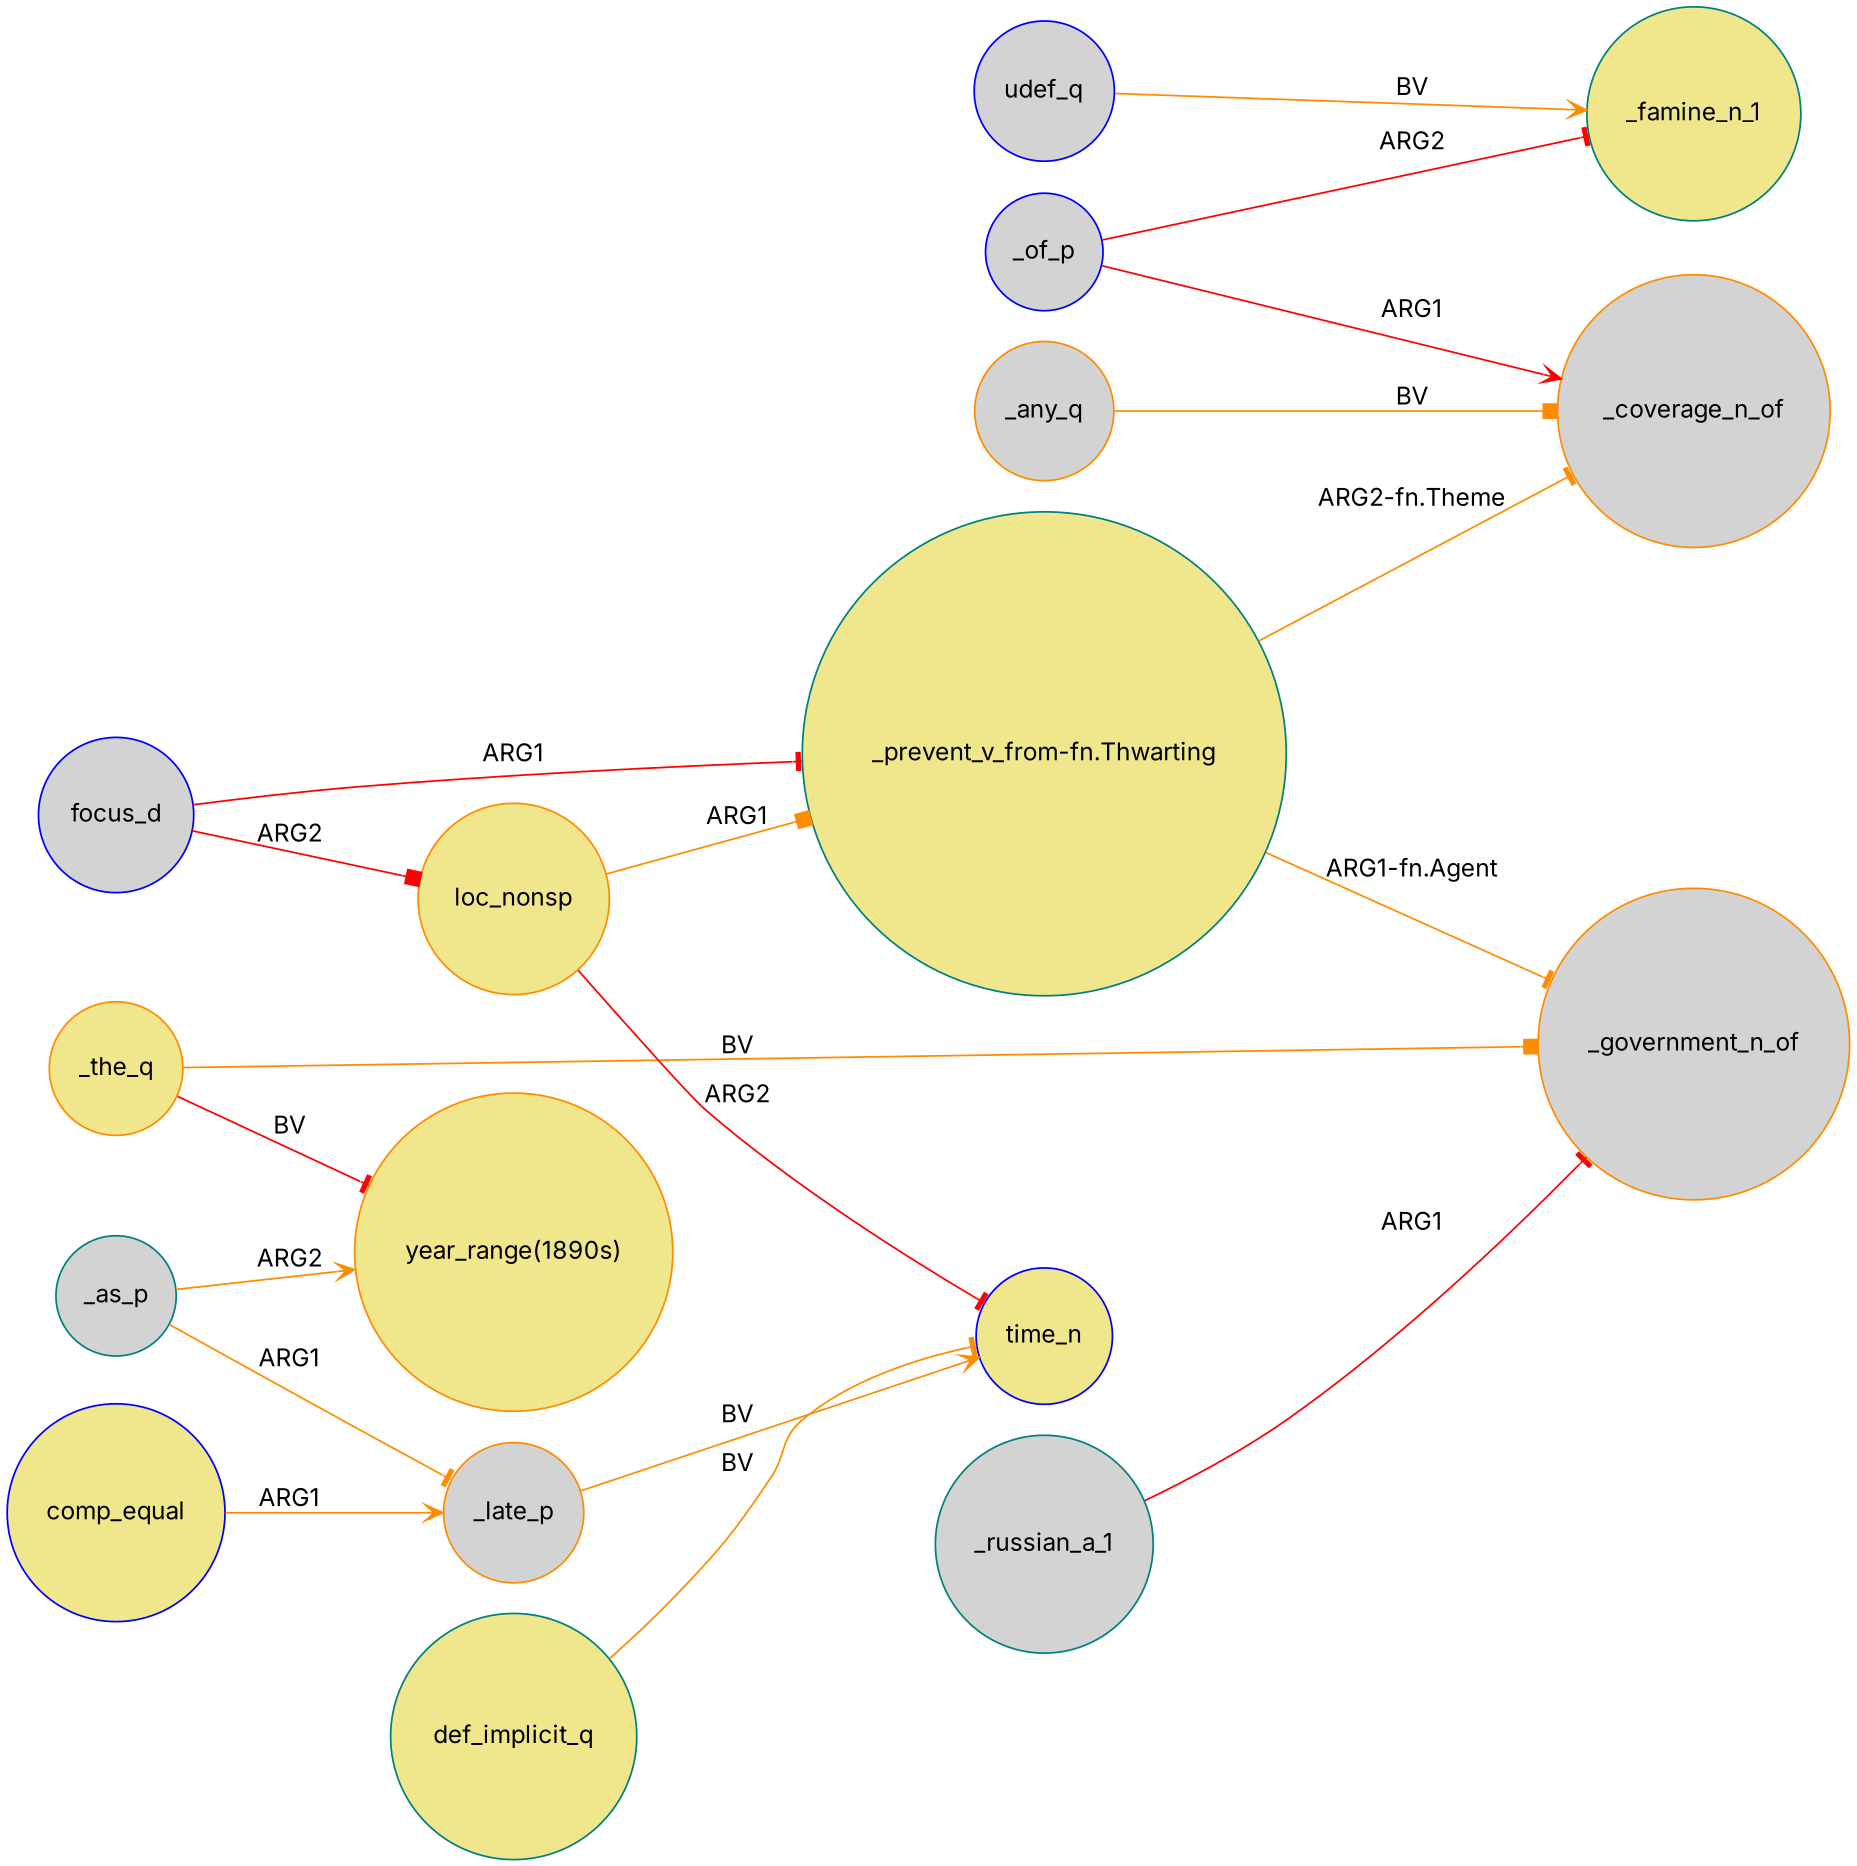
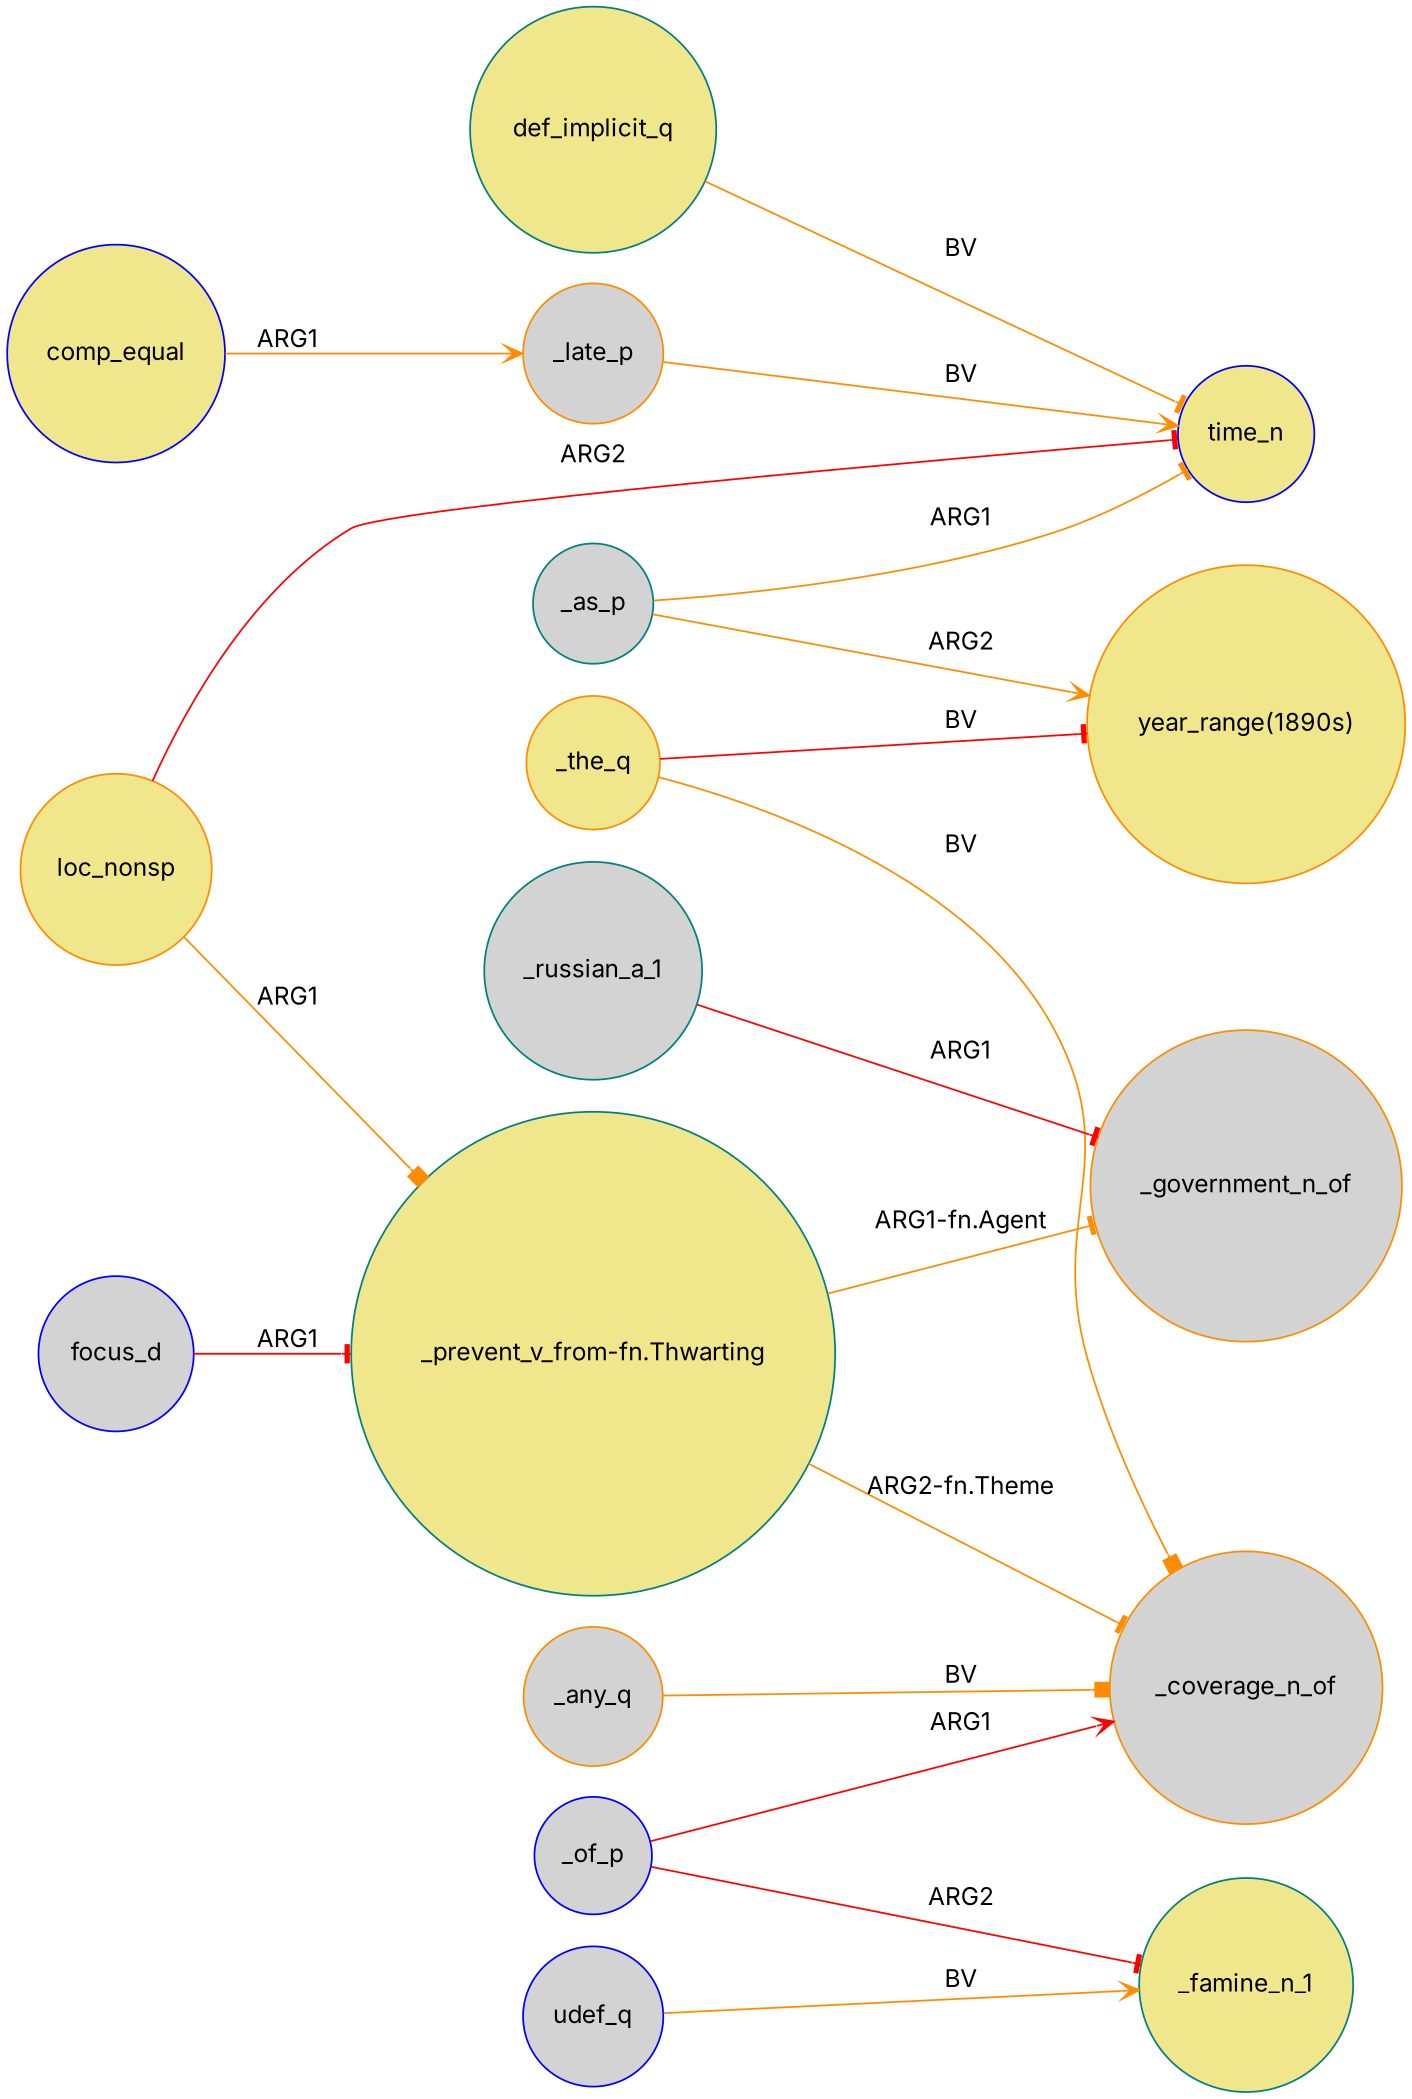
(297, 853) -> none
(852, 1057) -> (1067, 1060)
(306, 1400) -> (924, 565)
